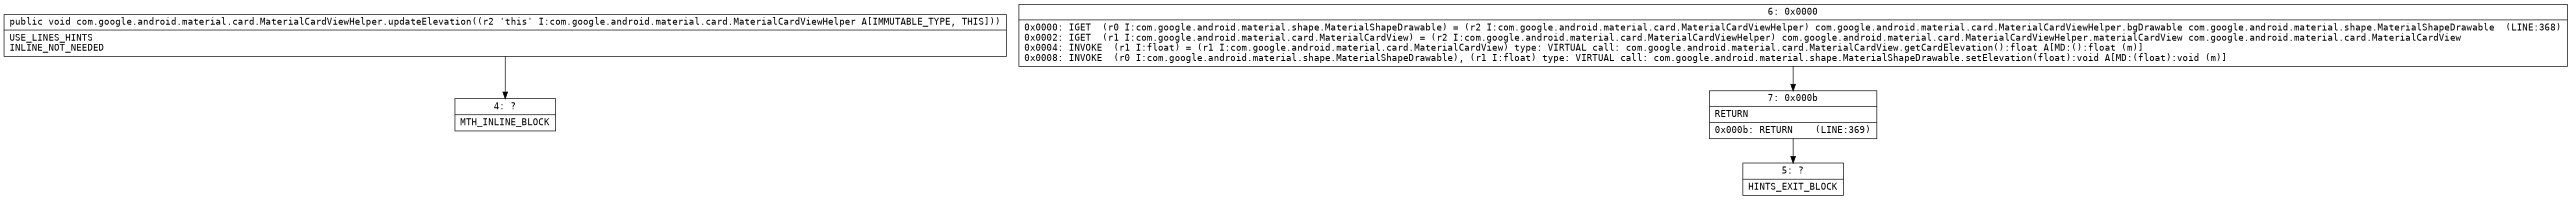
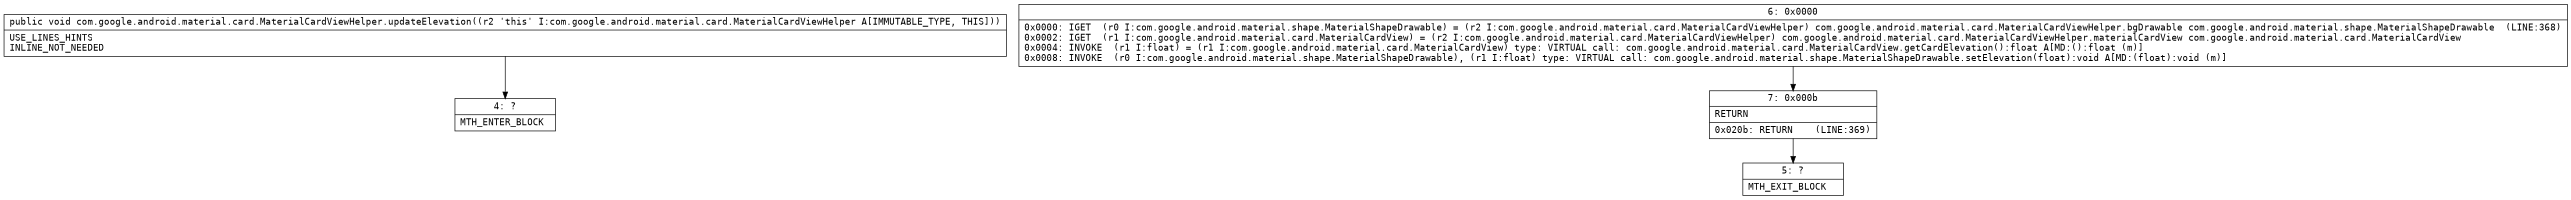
(505, 123) -> (502, 123)
(1793, 130) -> (1793, 130)
(1793, 187) -> (1787, 187)
